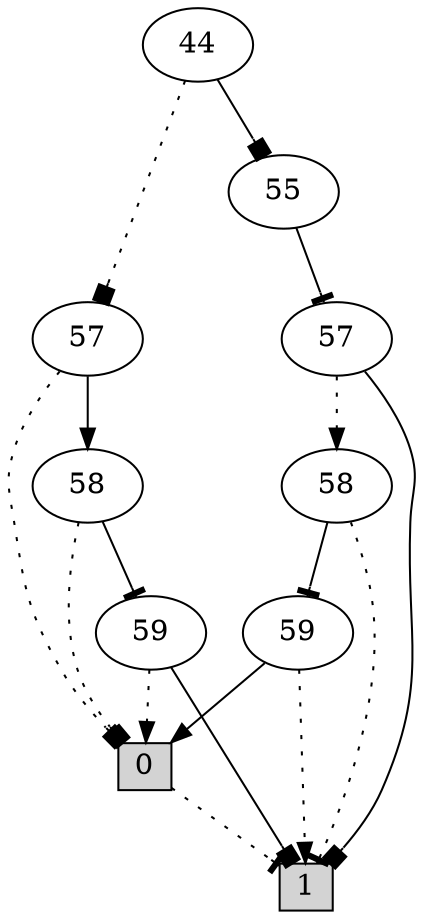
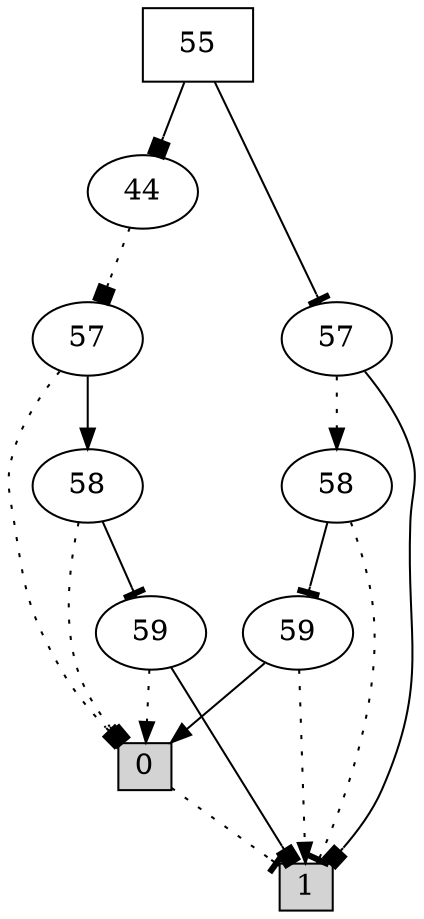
(235, 109) -> (174, 109)
(284, 192) -> (198, 45)
